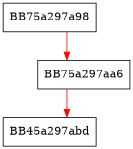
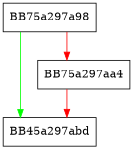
none -> (20, 71)
(84, 75) -> (84, 75)
